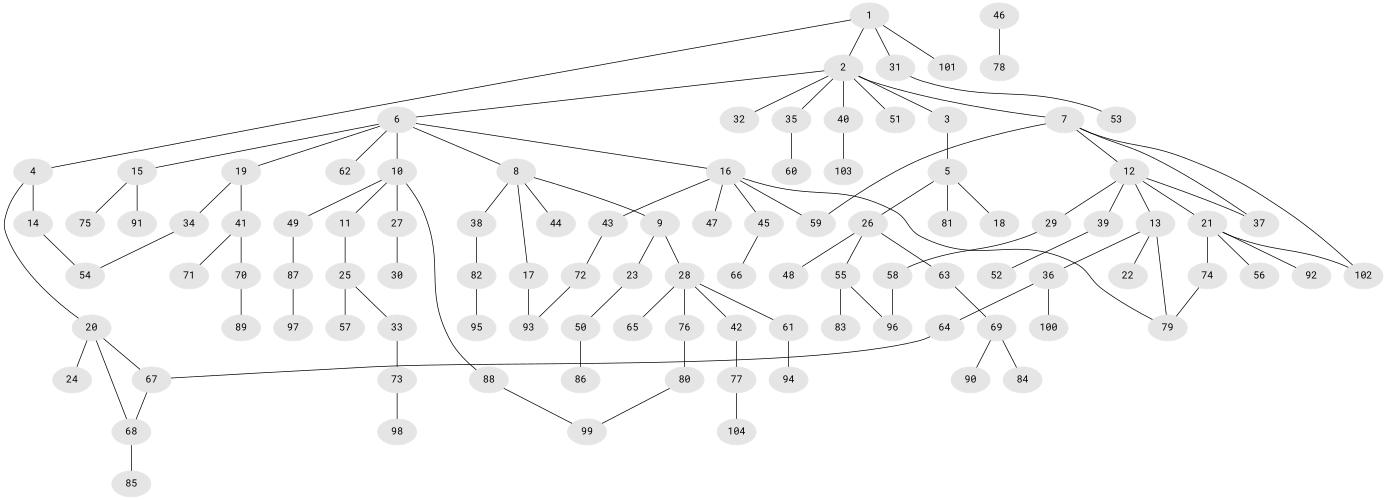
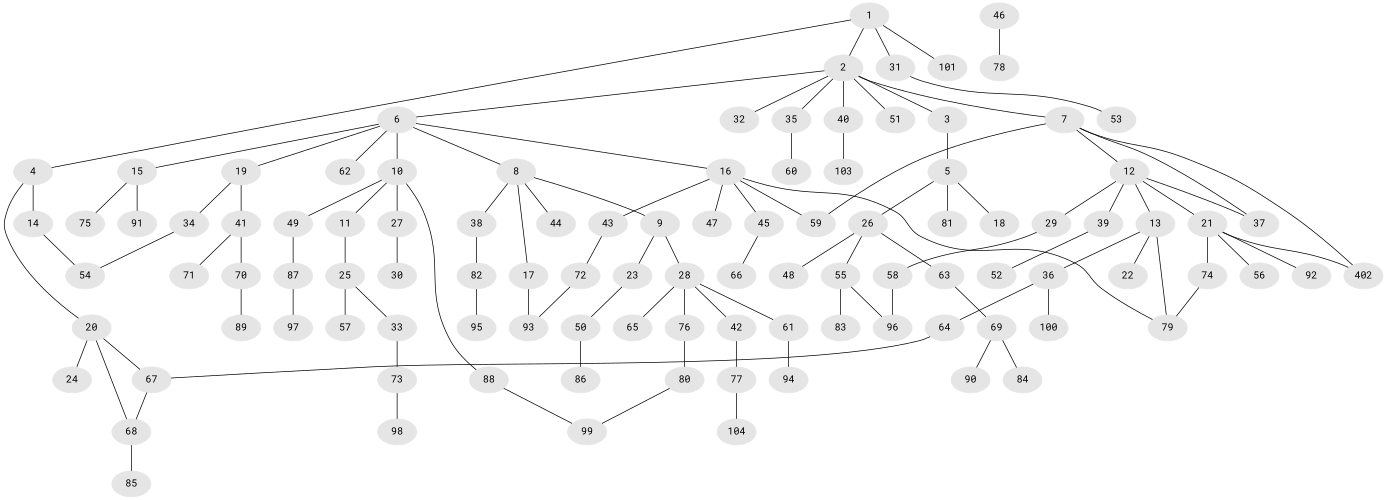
(1363, 276) -> (1363, 276)
